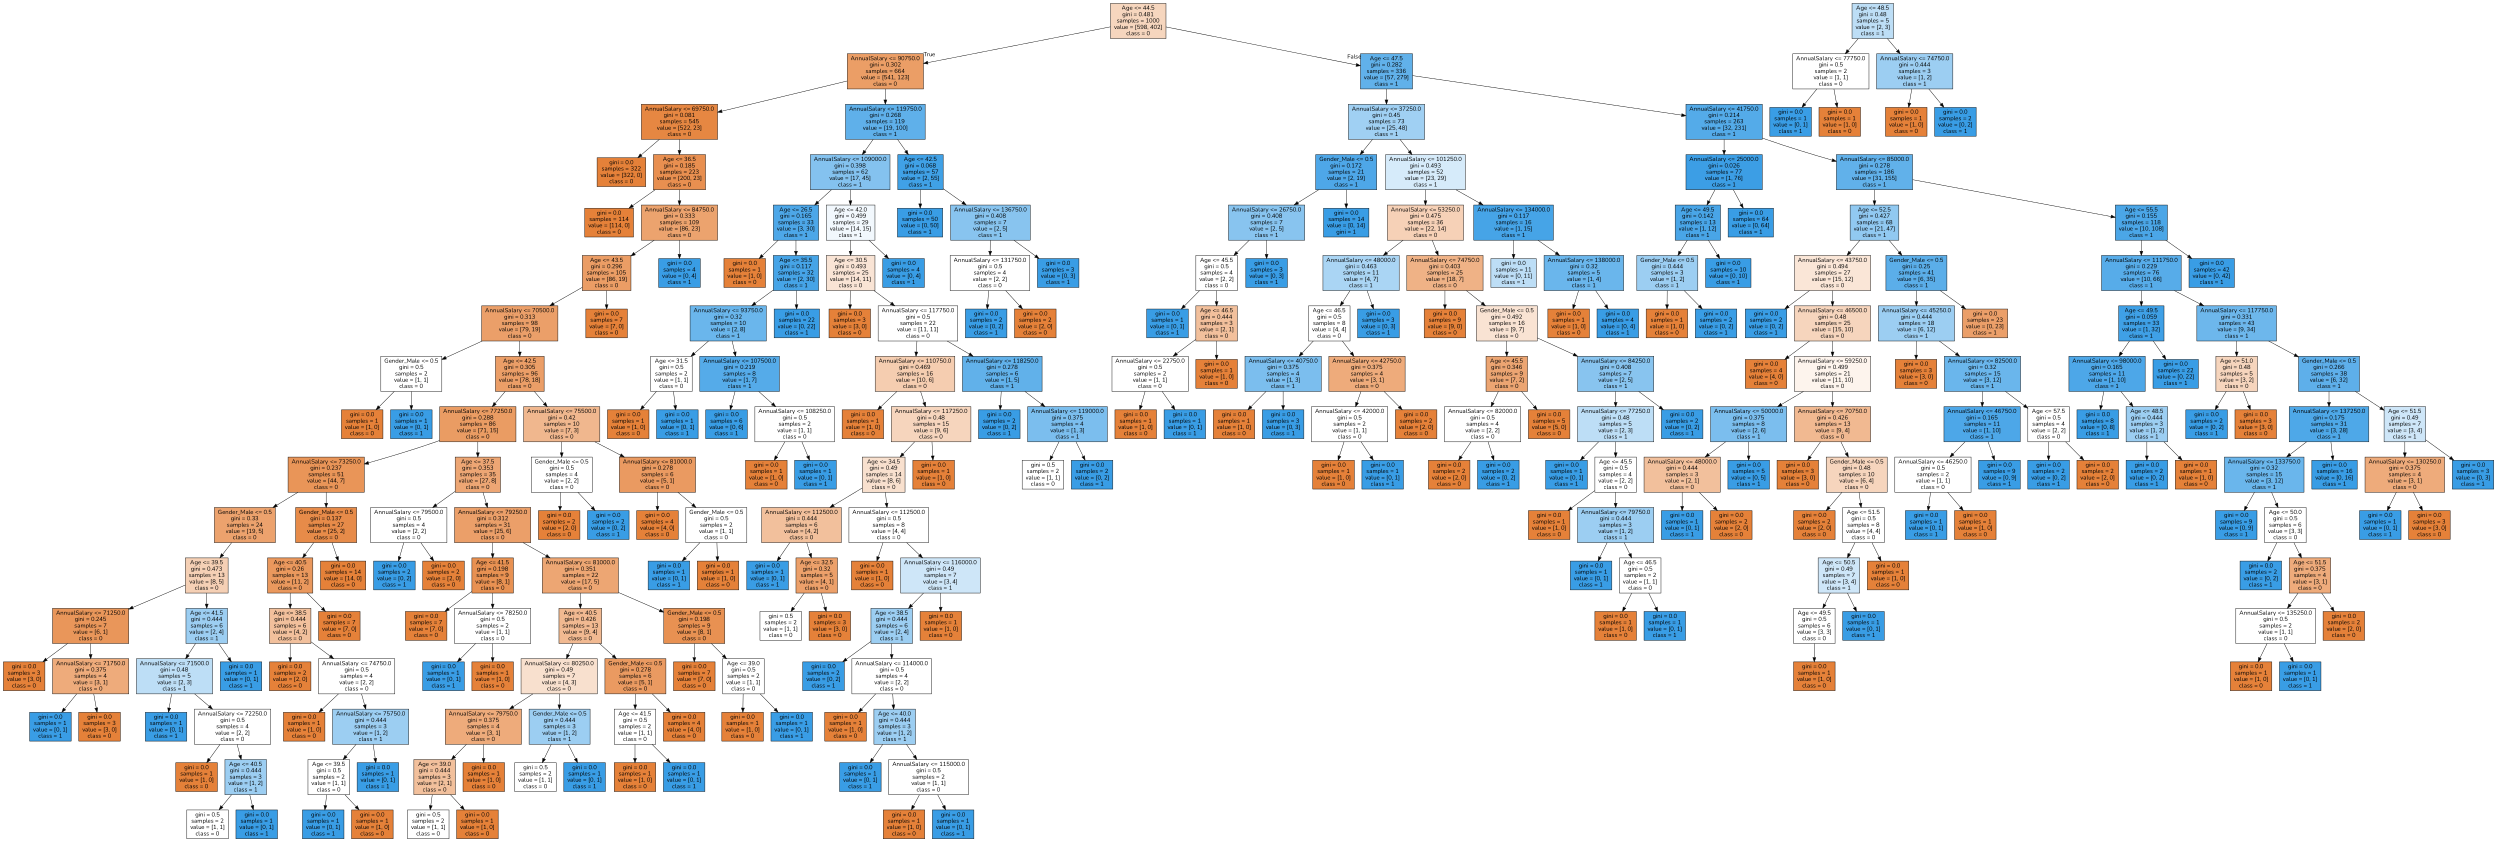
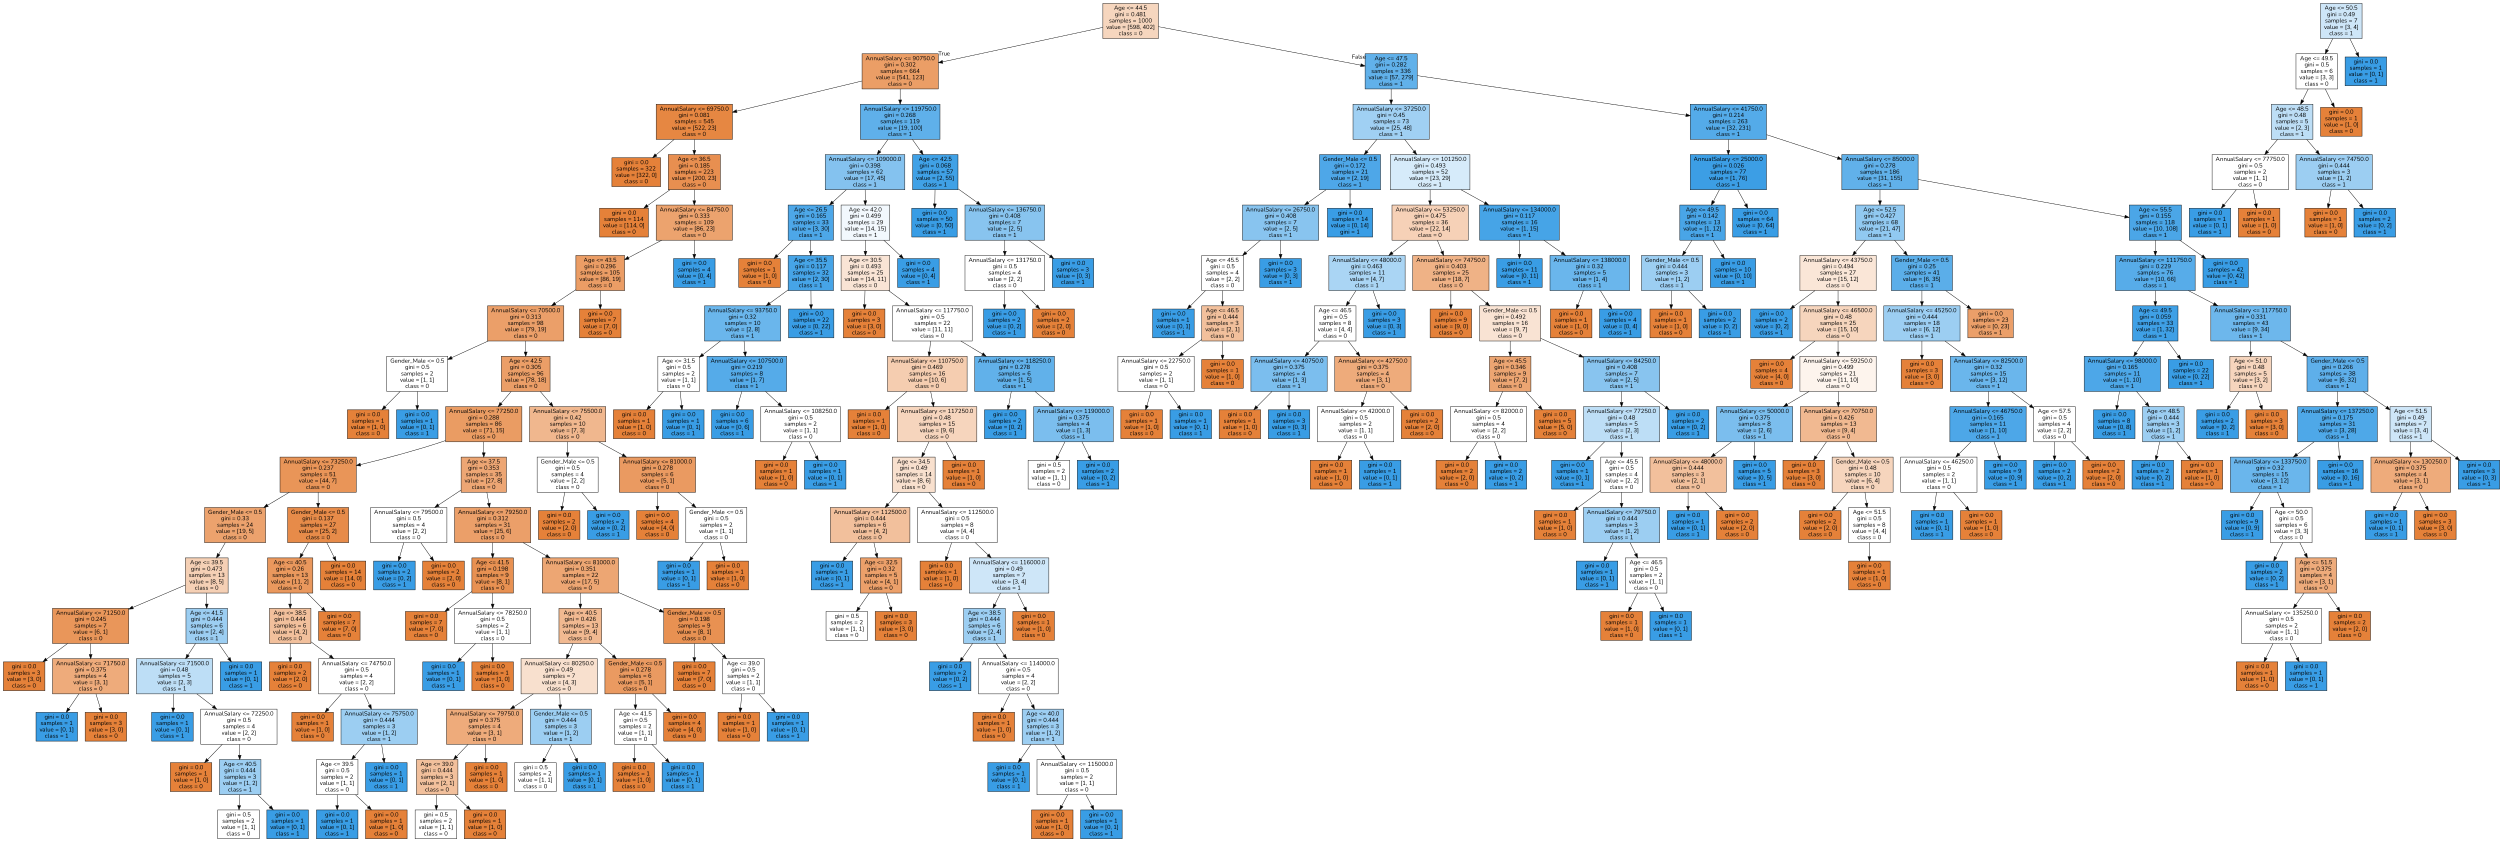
none -> (2305, 95)
(1514, 273) -> (1519, 273)
(1852, 548) -> none
